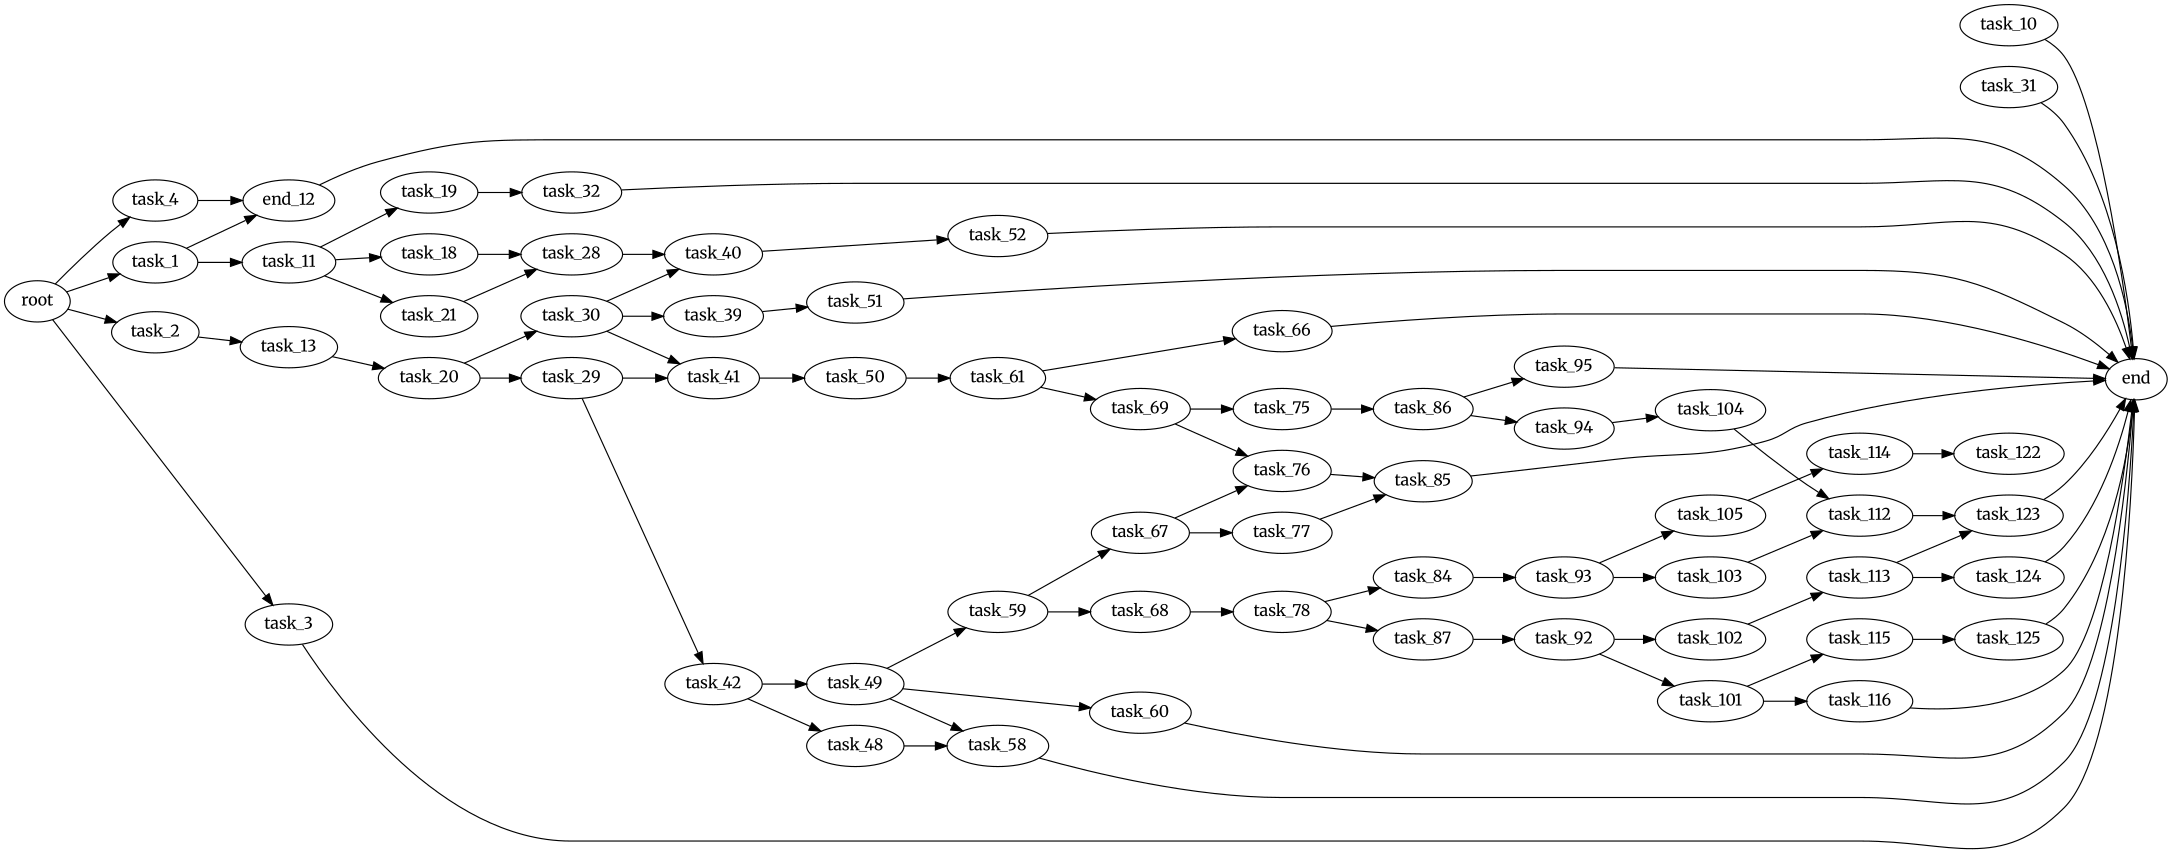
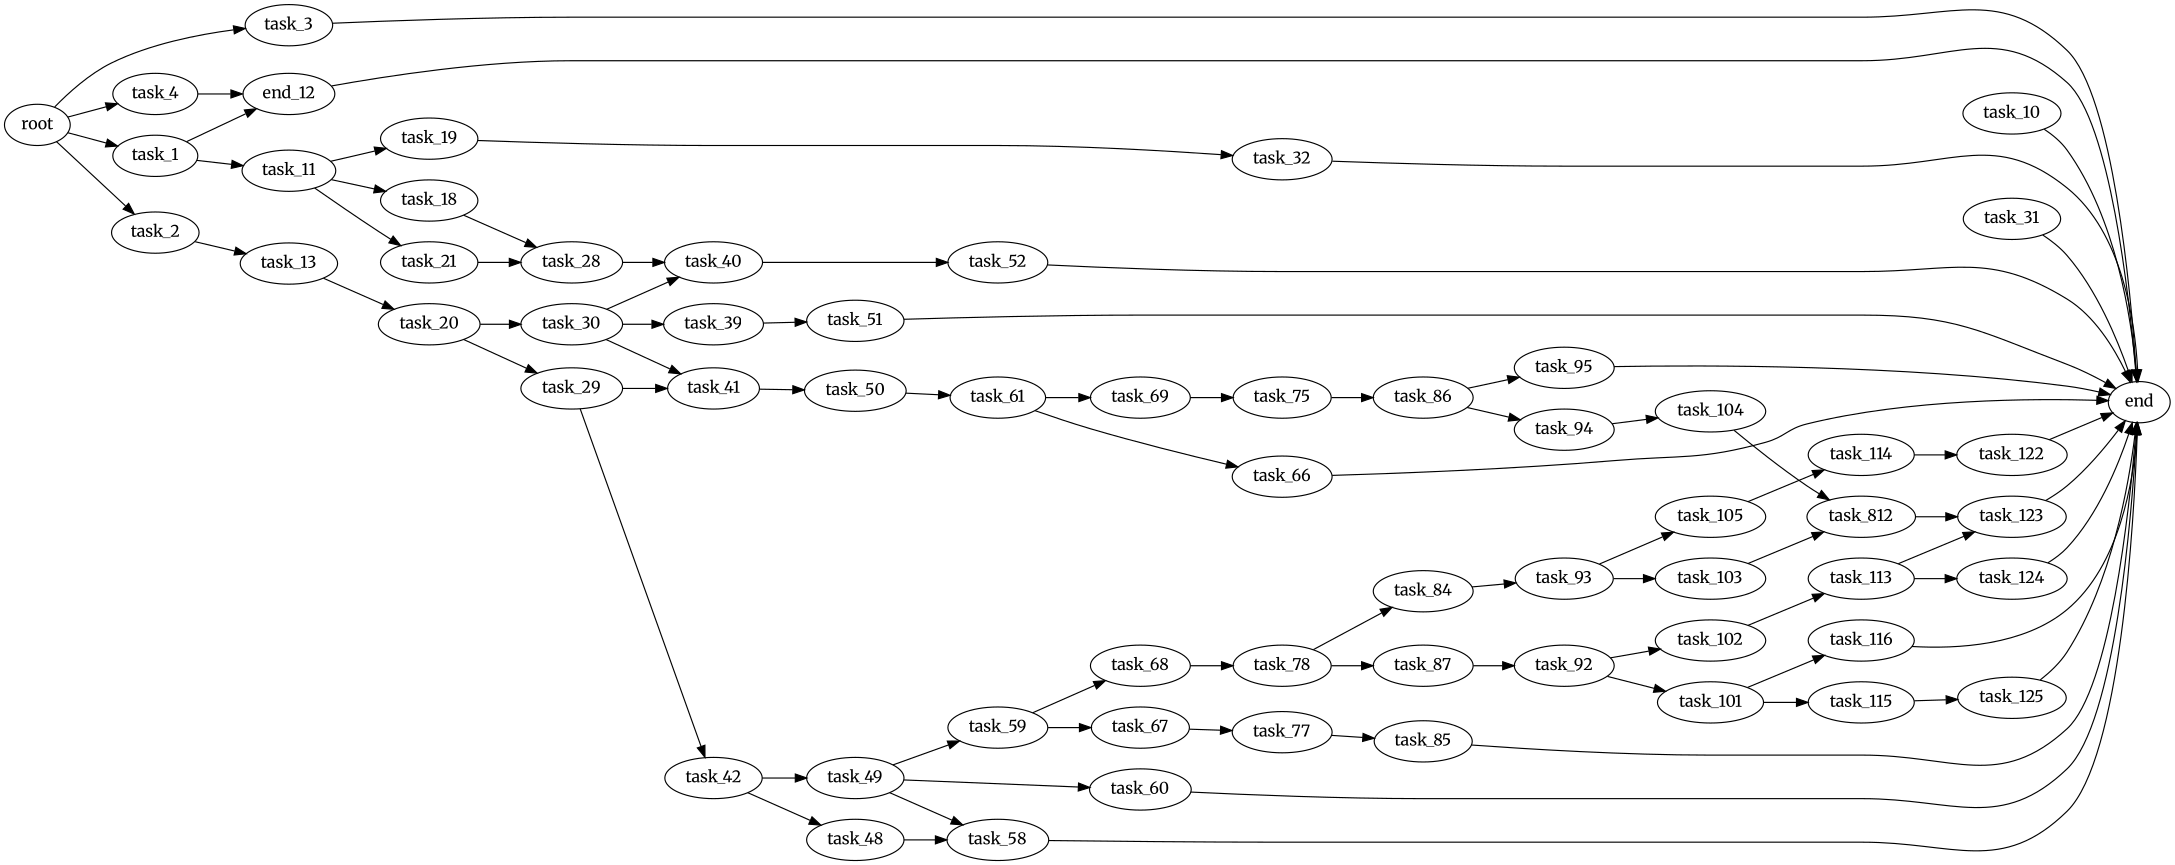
none -> (2076, 429)
(1282, 471) -> none
(1860, 516) -> (1861, 517)
